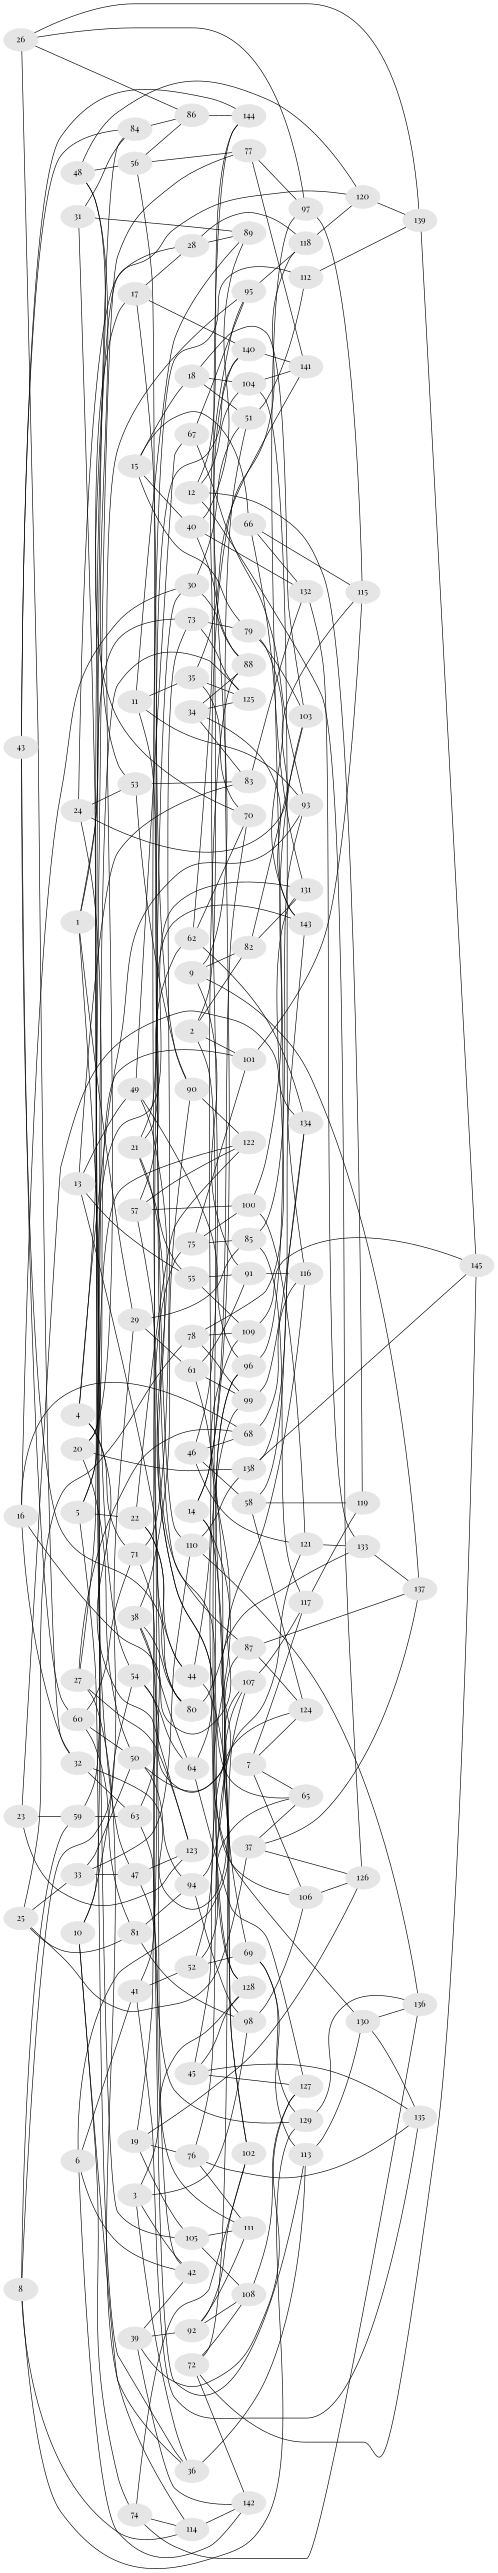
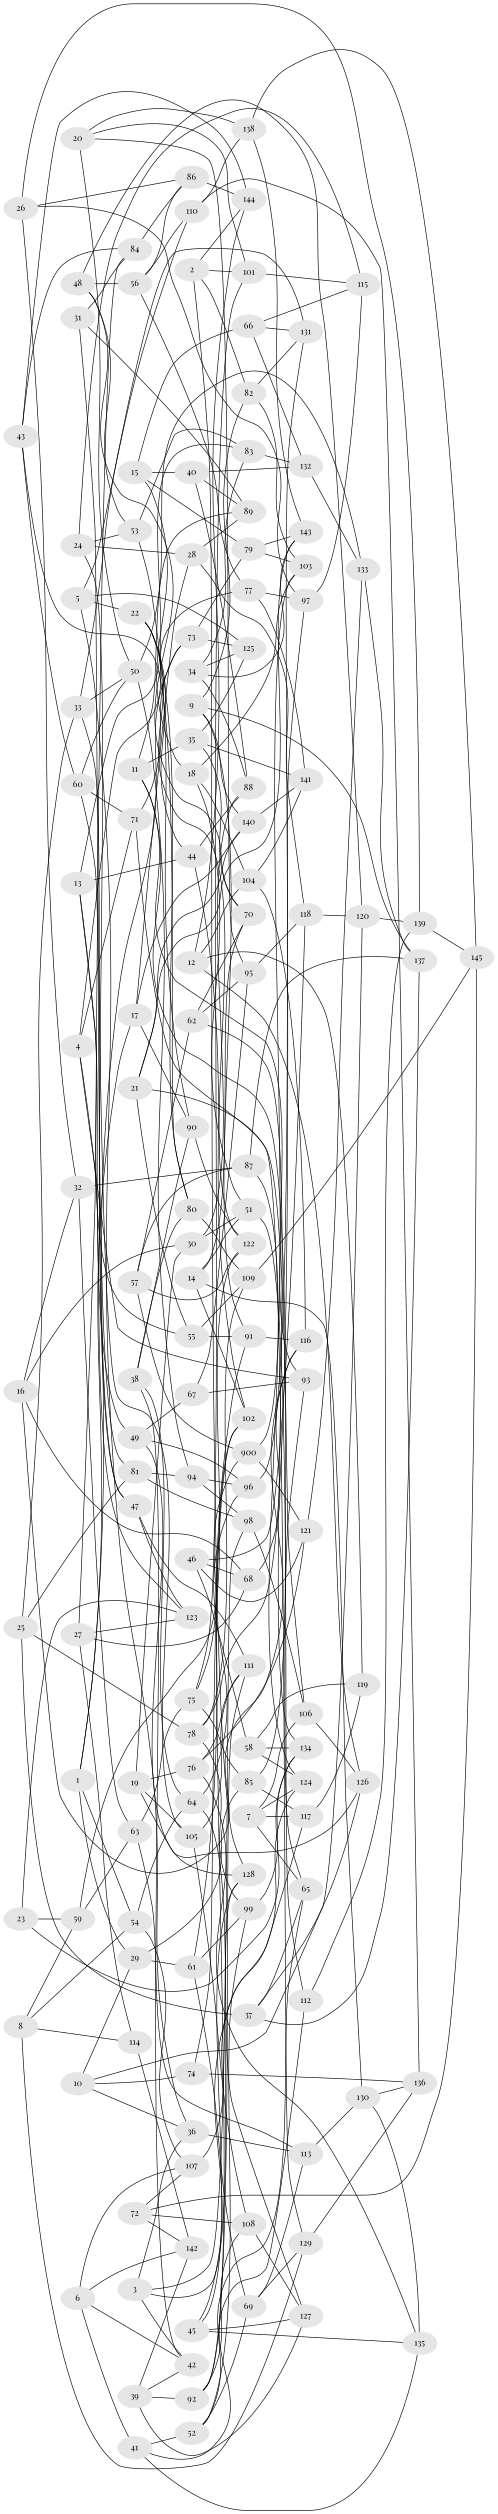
(249, 1205) -> (249, 1453)
(163, 2522) -> none
